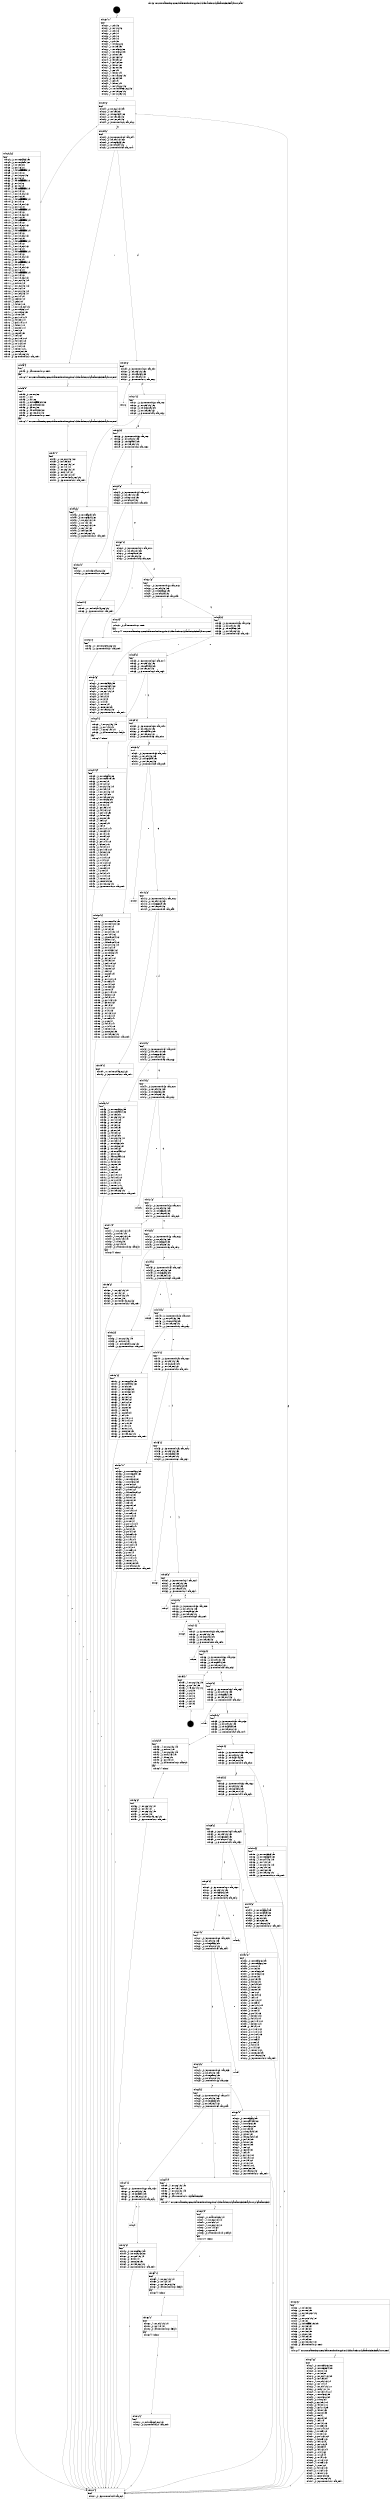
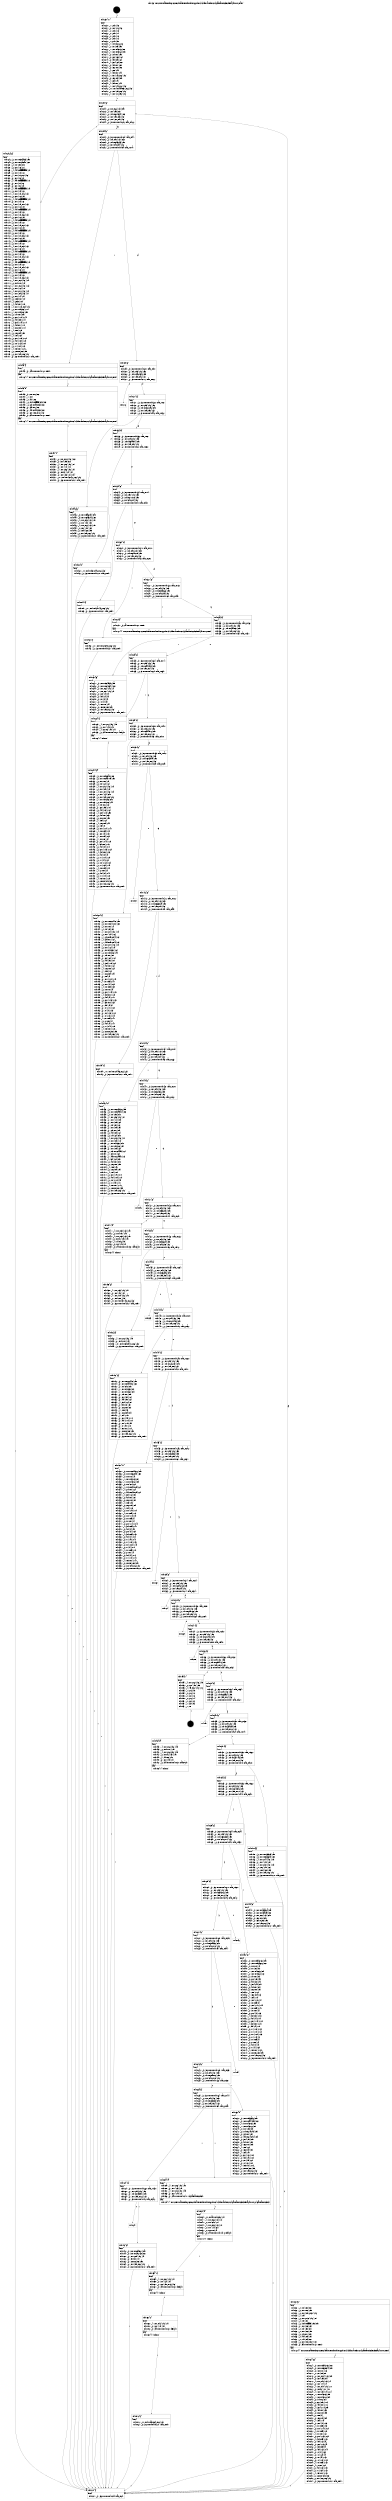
(148, 1810) -> none
